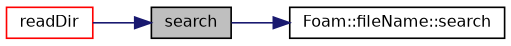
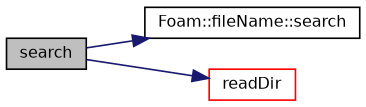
(114, 23) -> (139, 68)
